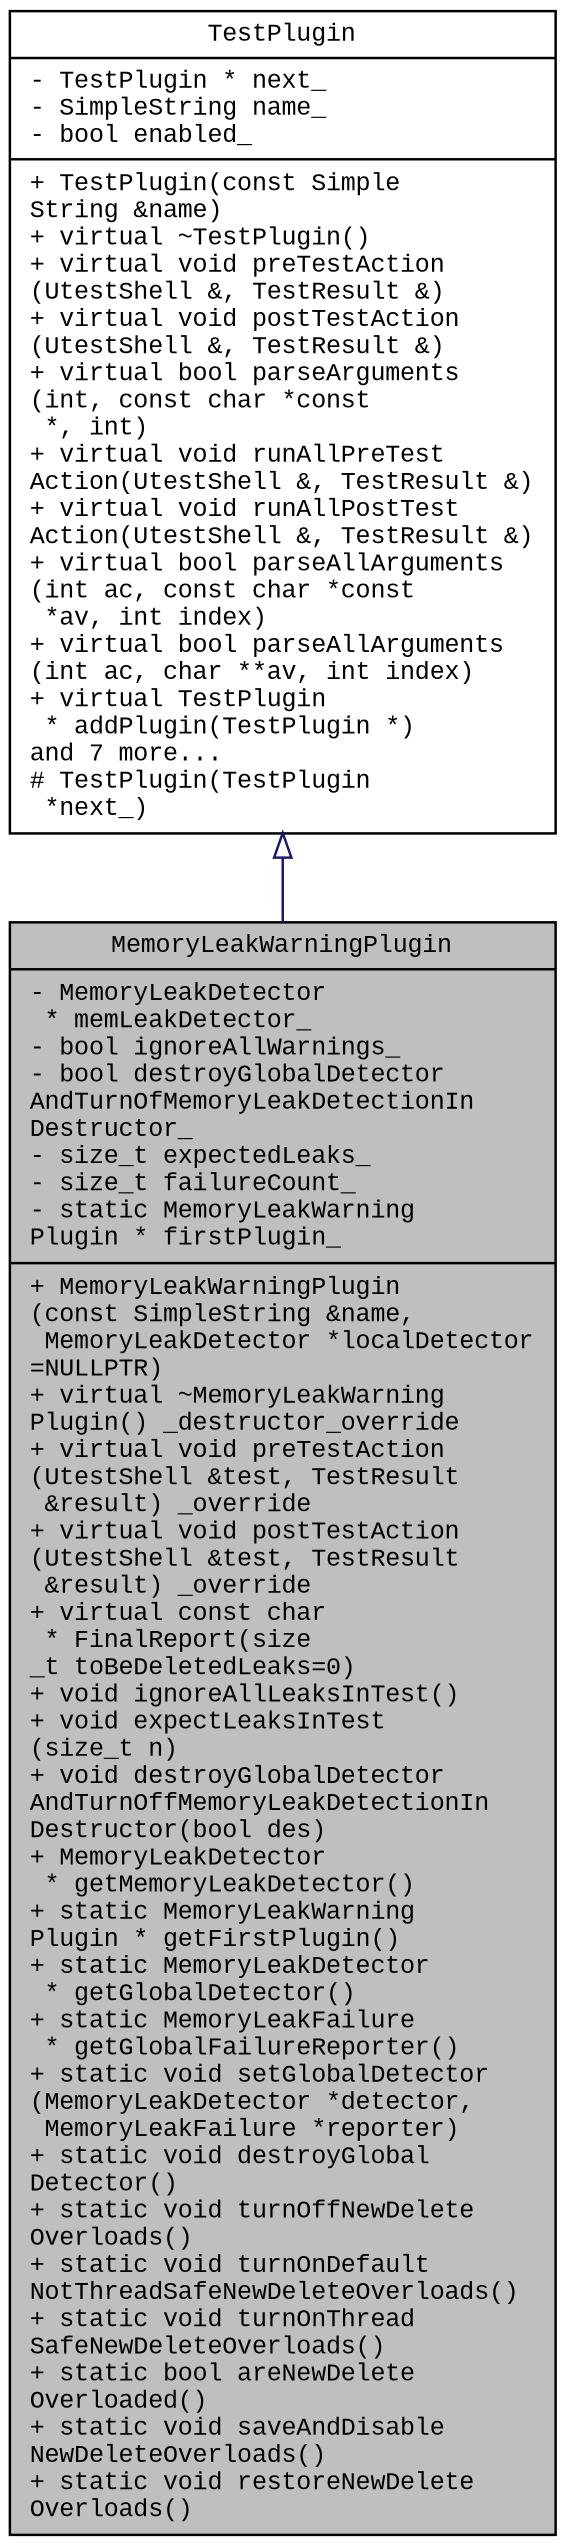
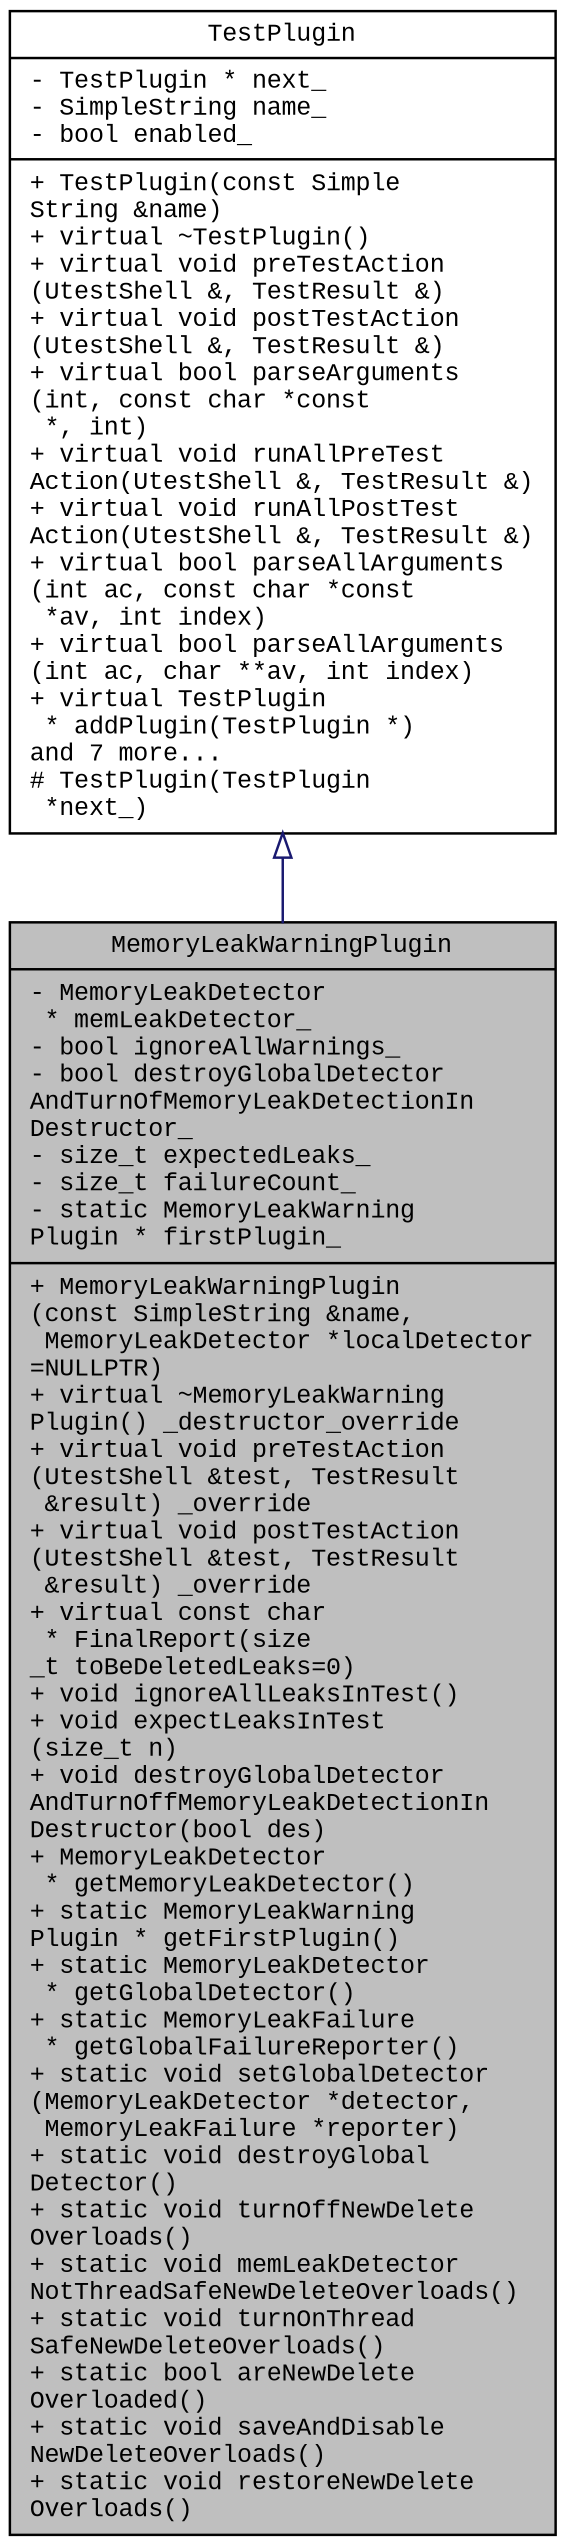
(231, 2264) -> (246, 2264)
